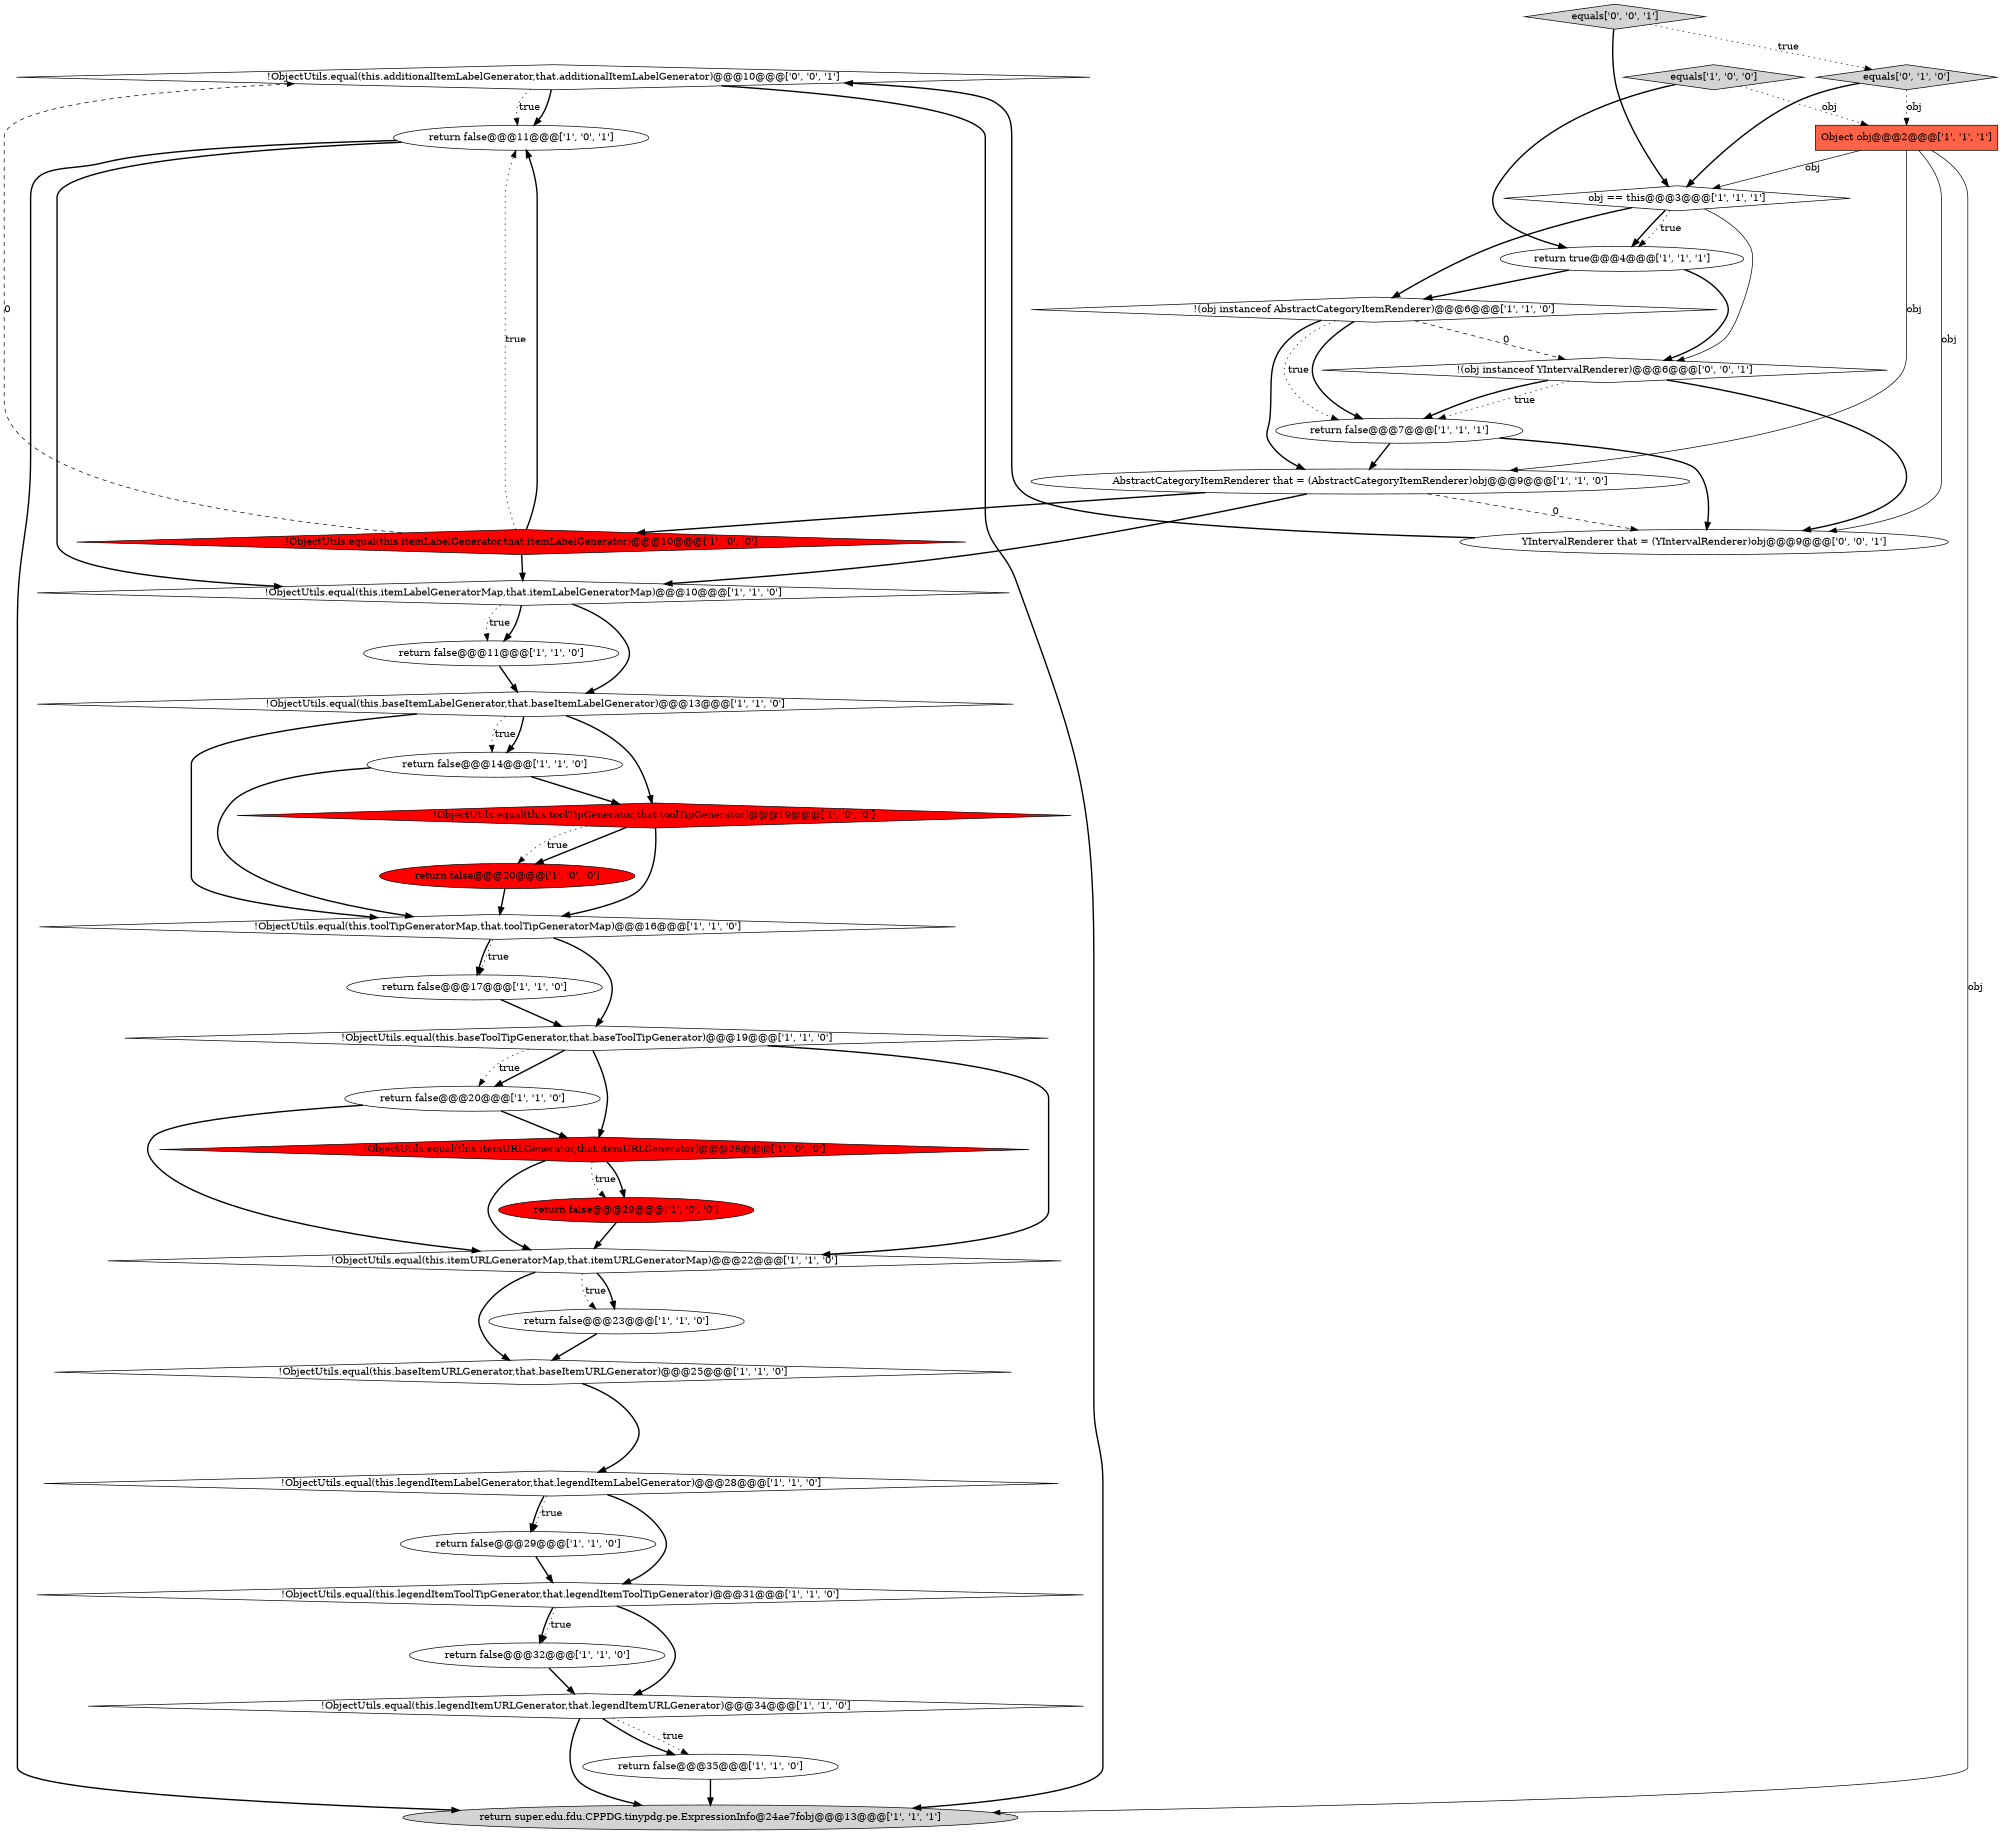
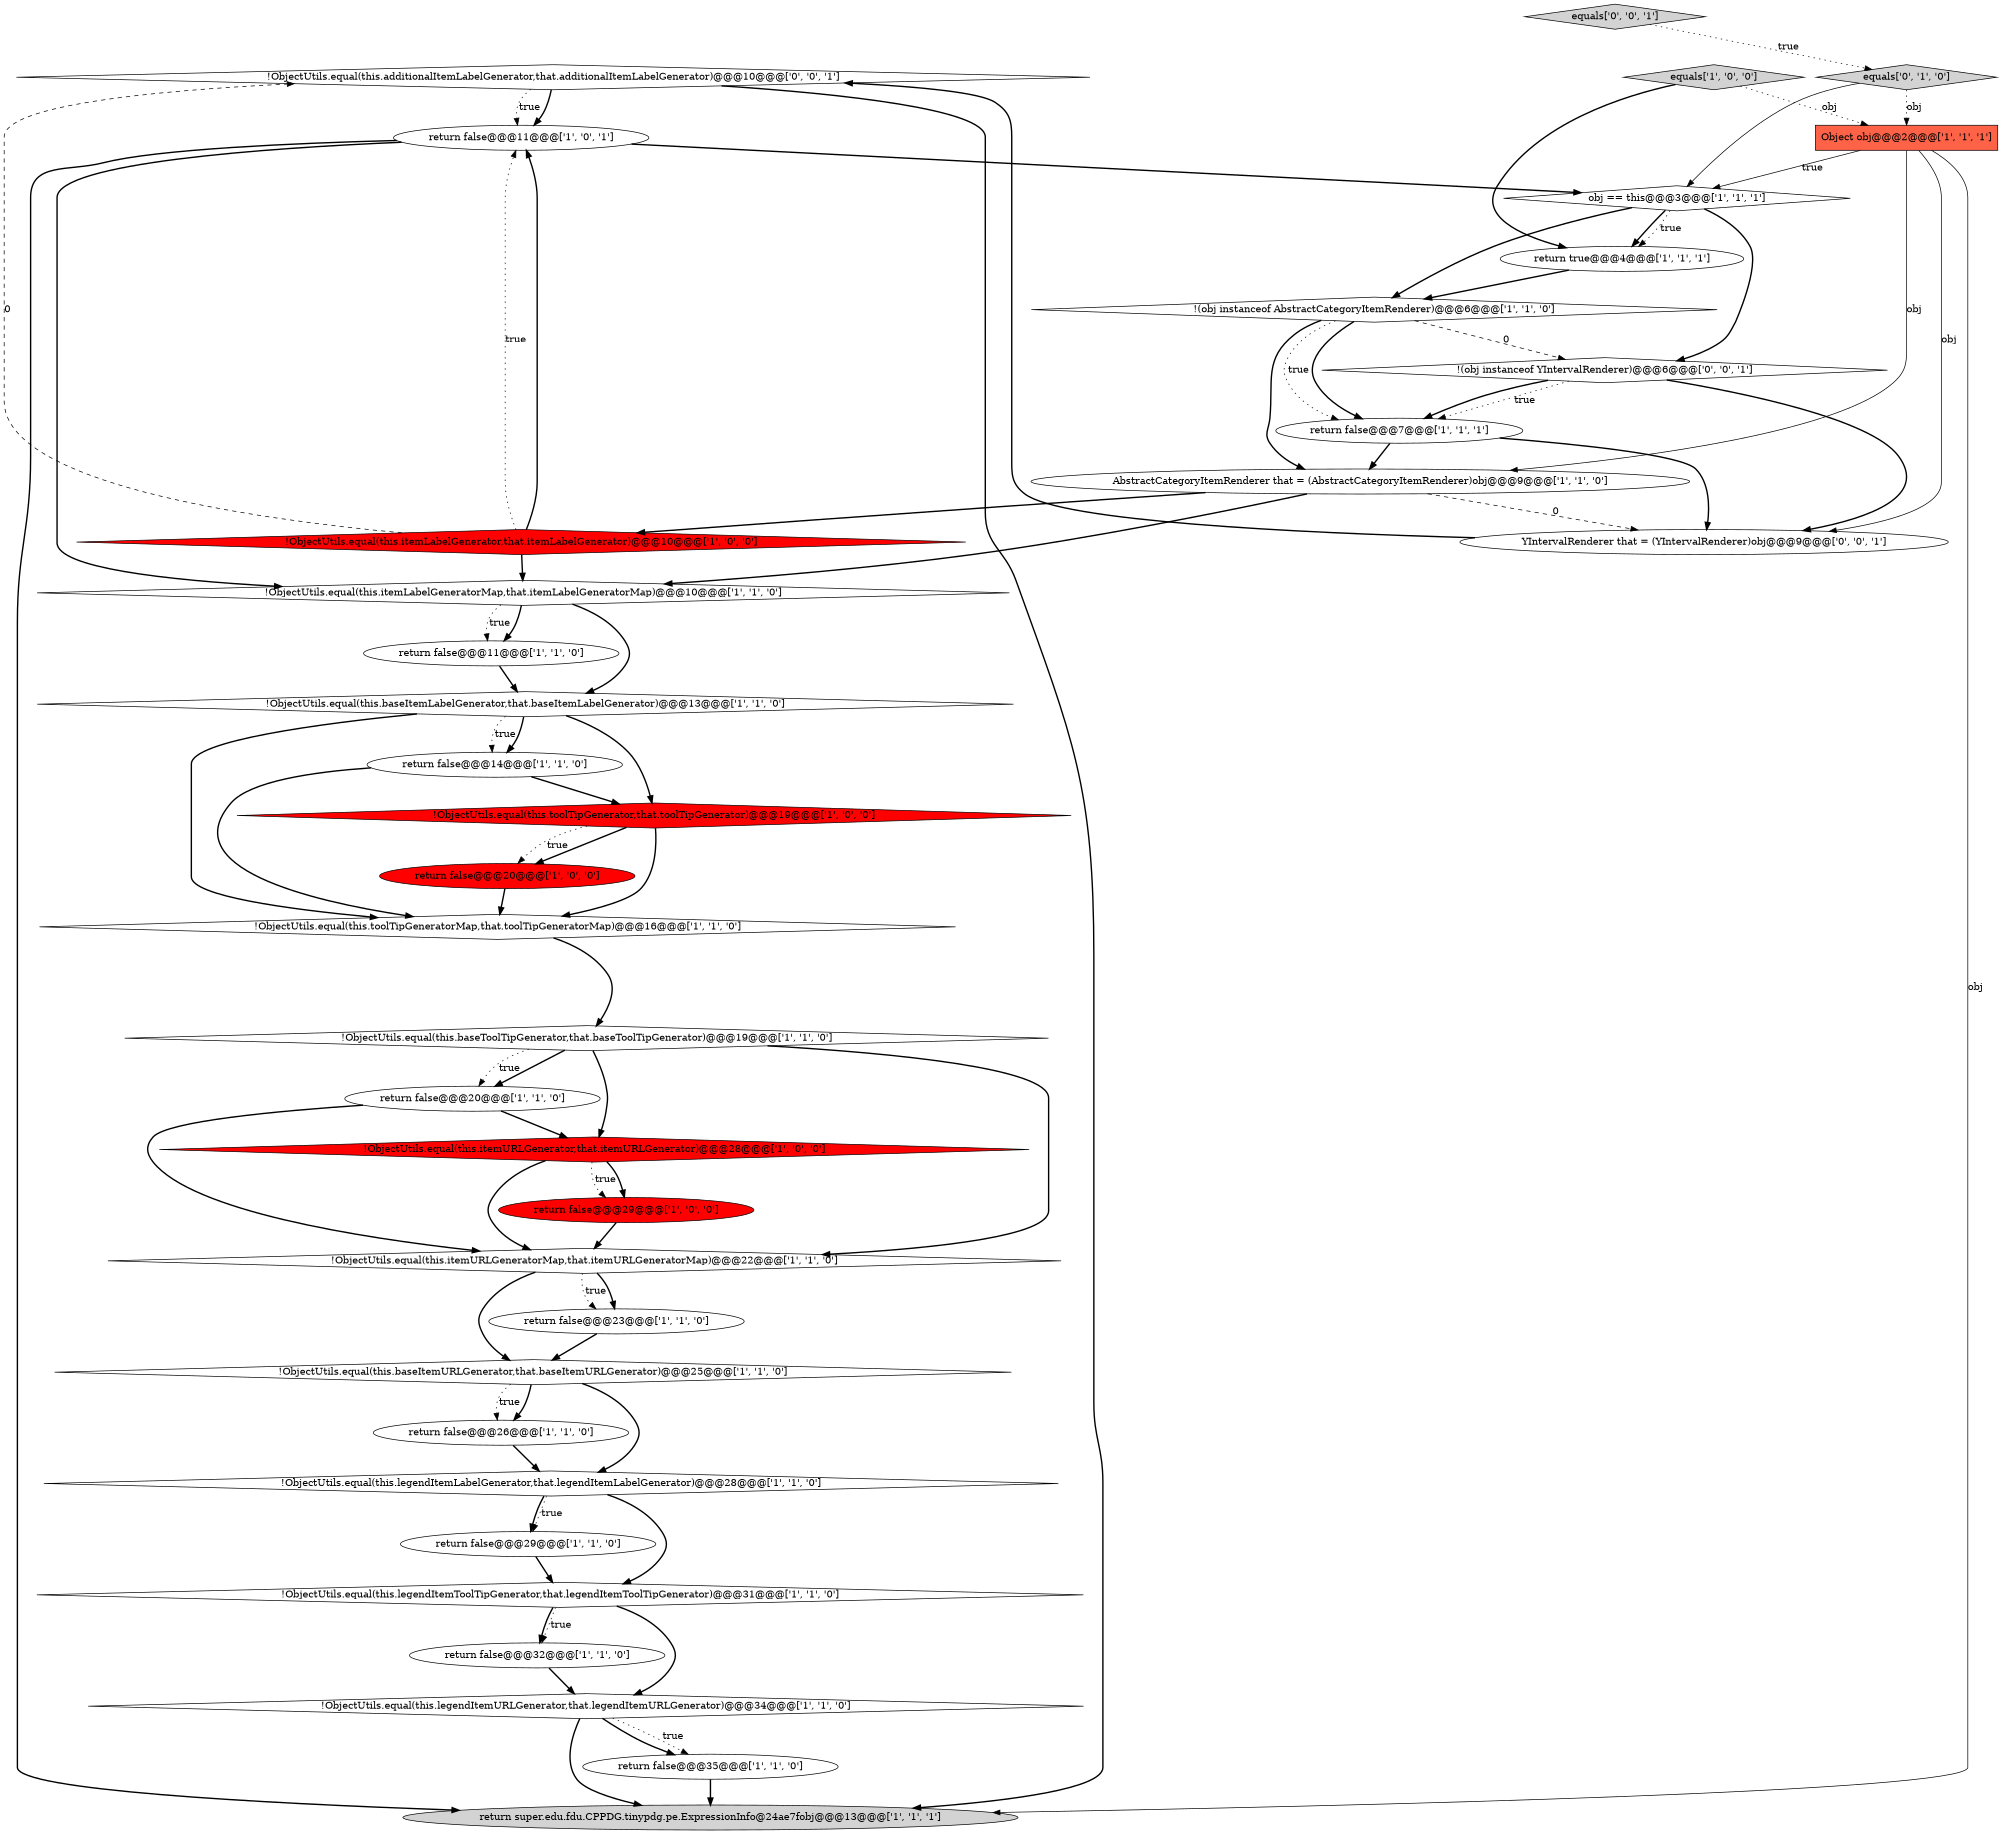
(1624, 109) -> (1103, 168)
(1768, 118) -> (1768, 118)
(1813, 168) -> (1813, 168)
(1748, 288) -> (1748, 288)
(1726, 317) -> none
(475, 987) -> none
none -> (501, 1433)
